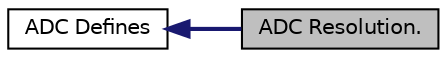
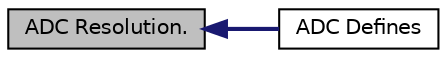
(215, 29) -> (253, 29)
